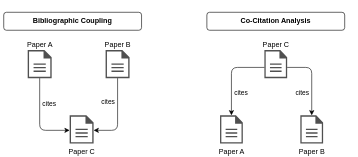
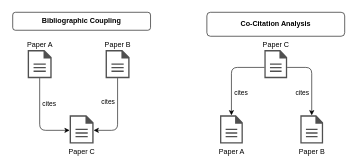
(72, 21) -> (81, 21)
(276, 21) -> (276, 24)
